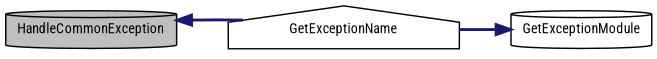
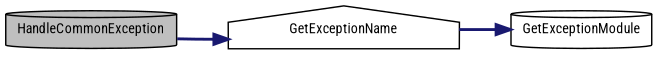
(217, 20) -> (195, 39)
